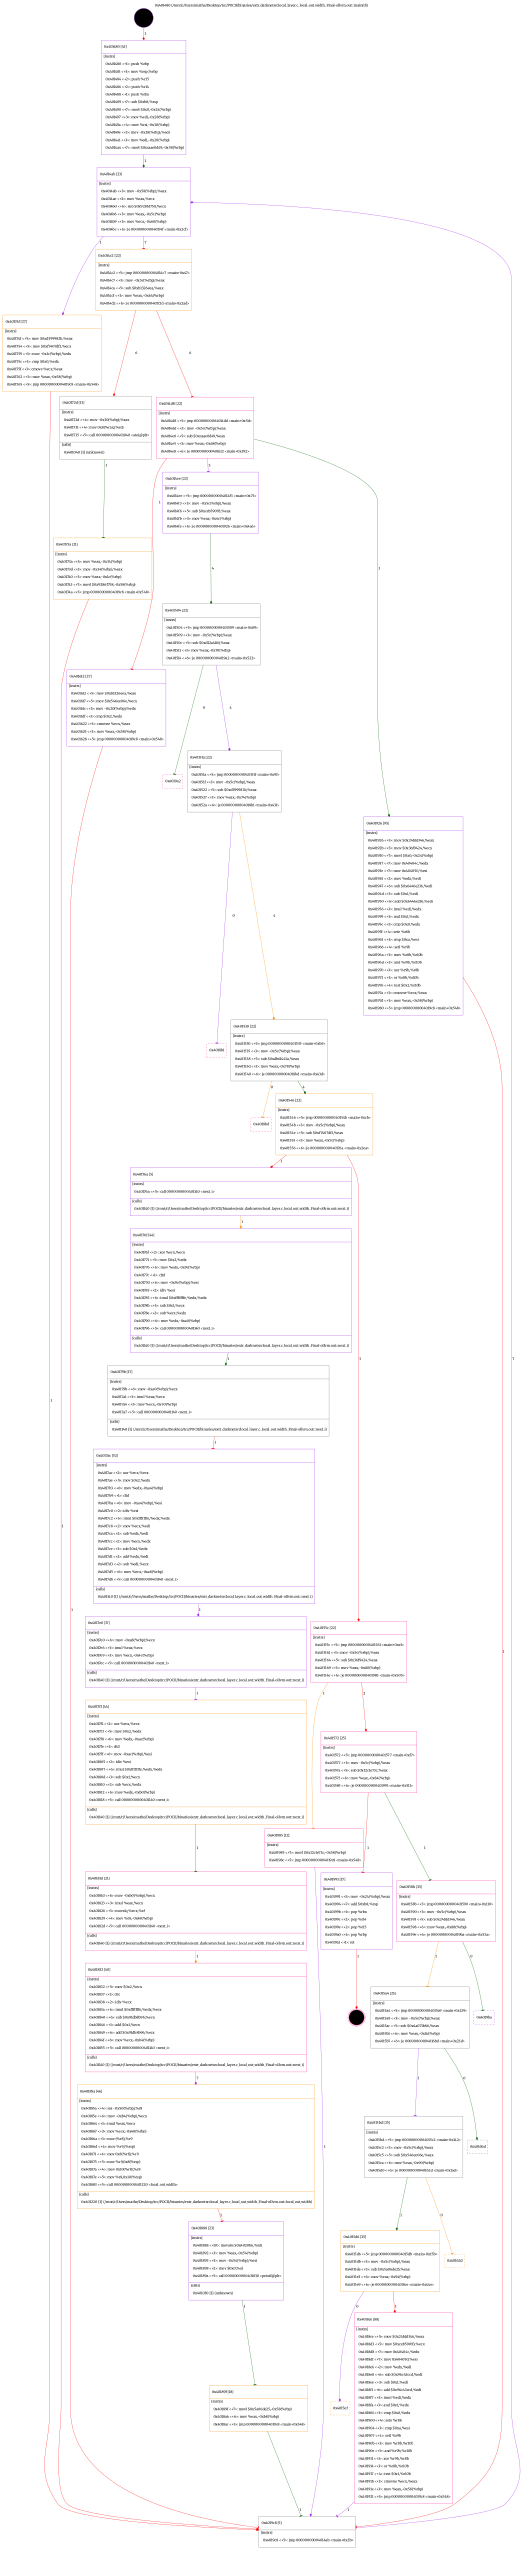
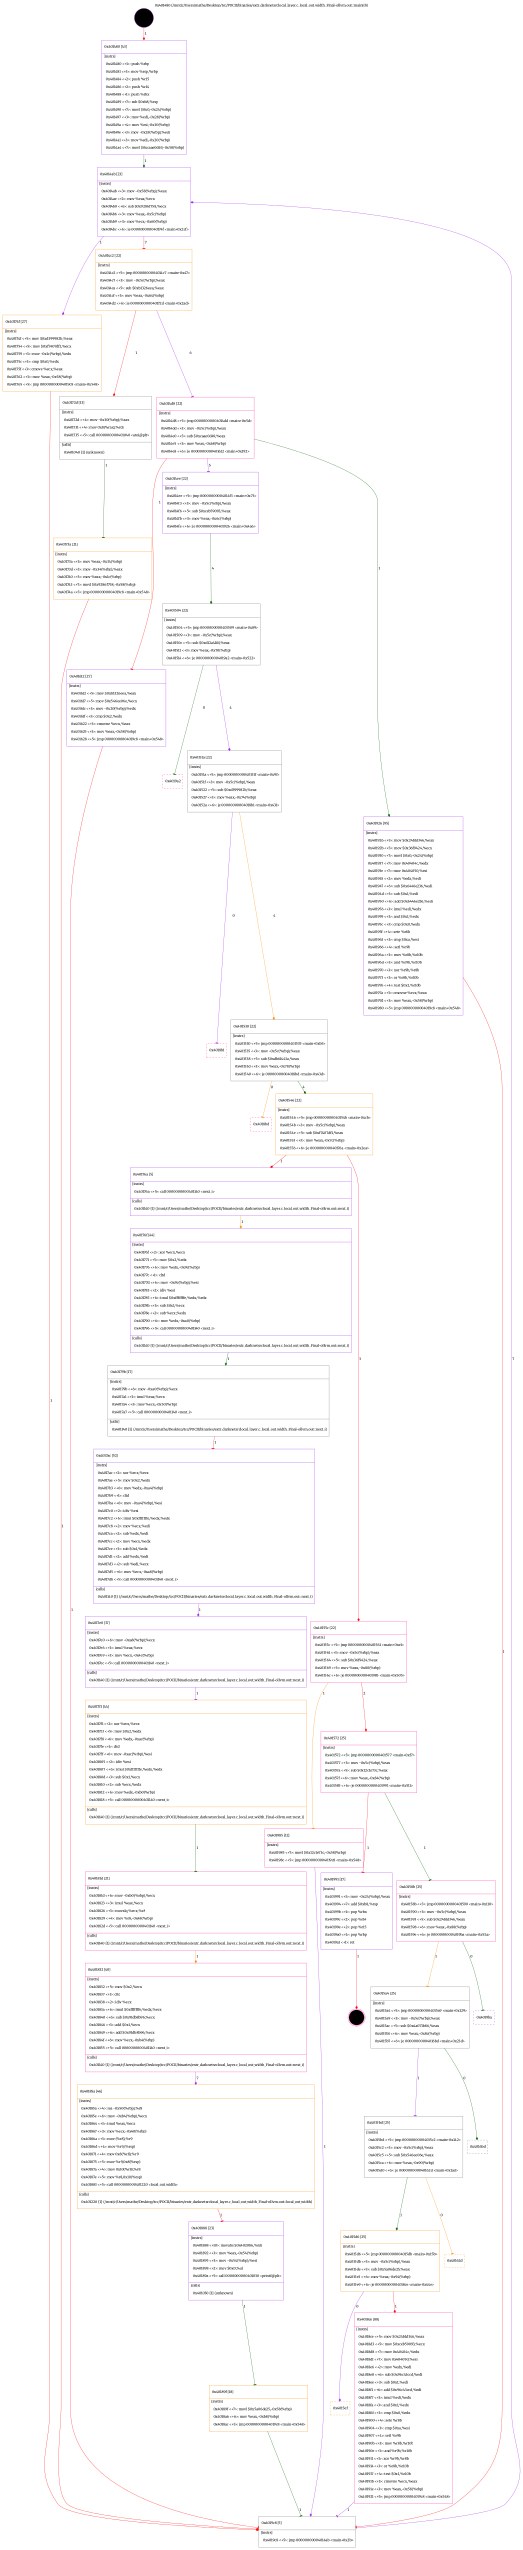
(136, 353) -> (136, 353)
(174, 353) -> (174, 353)
